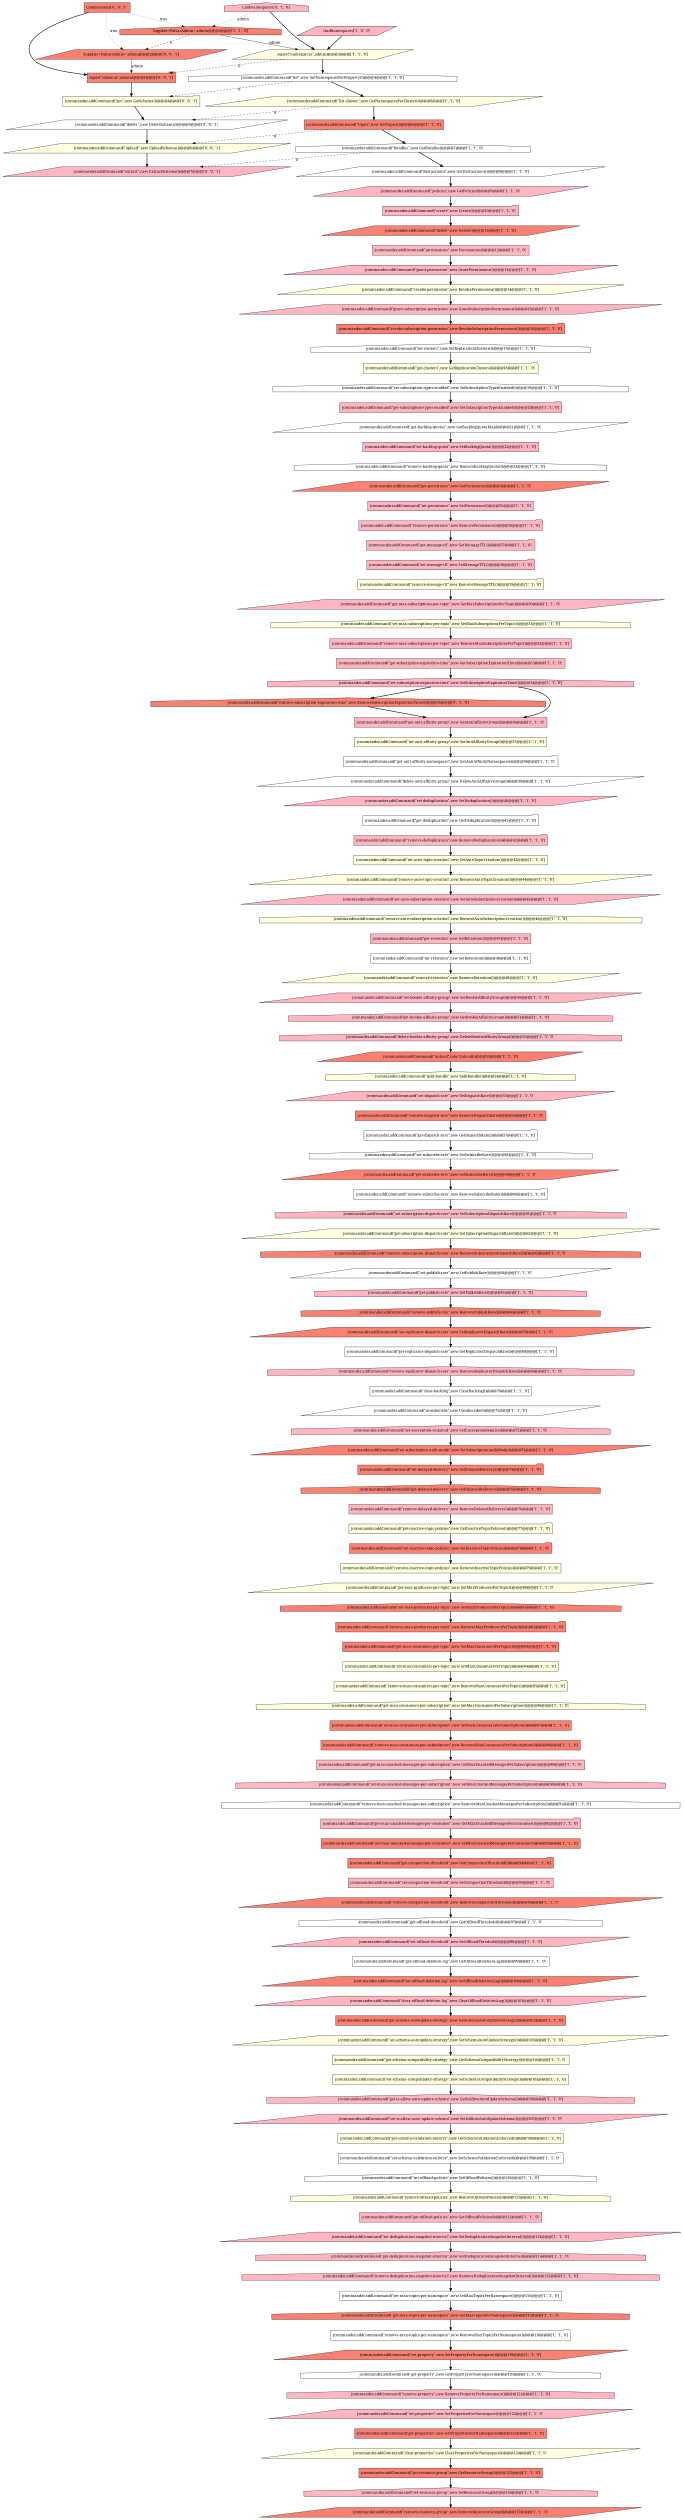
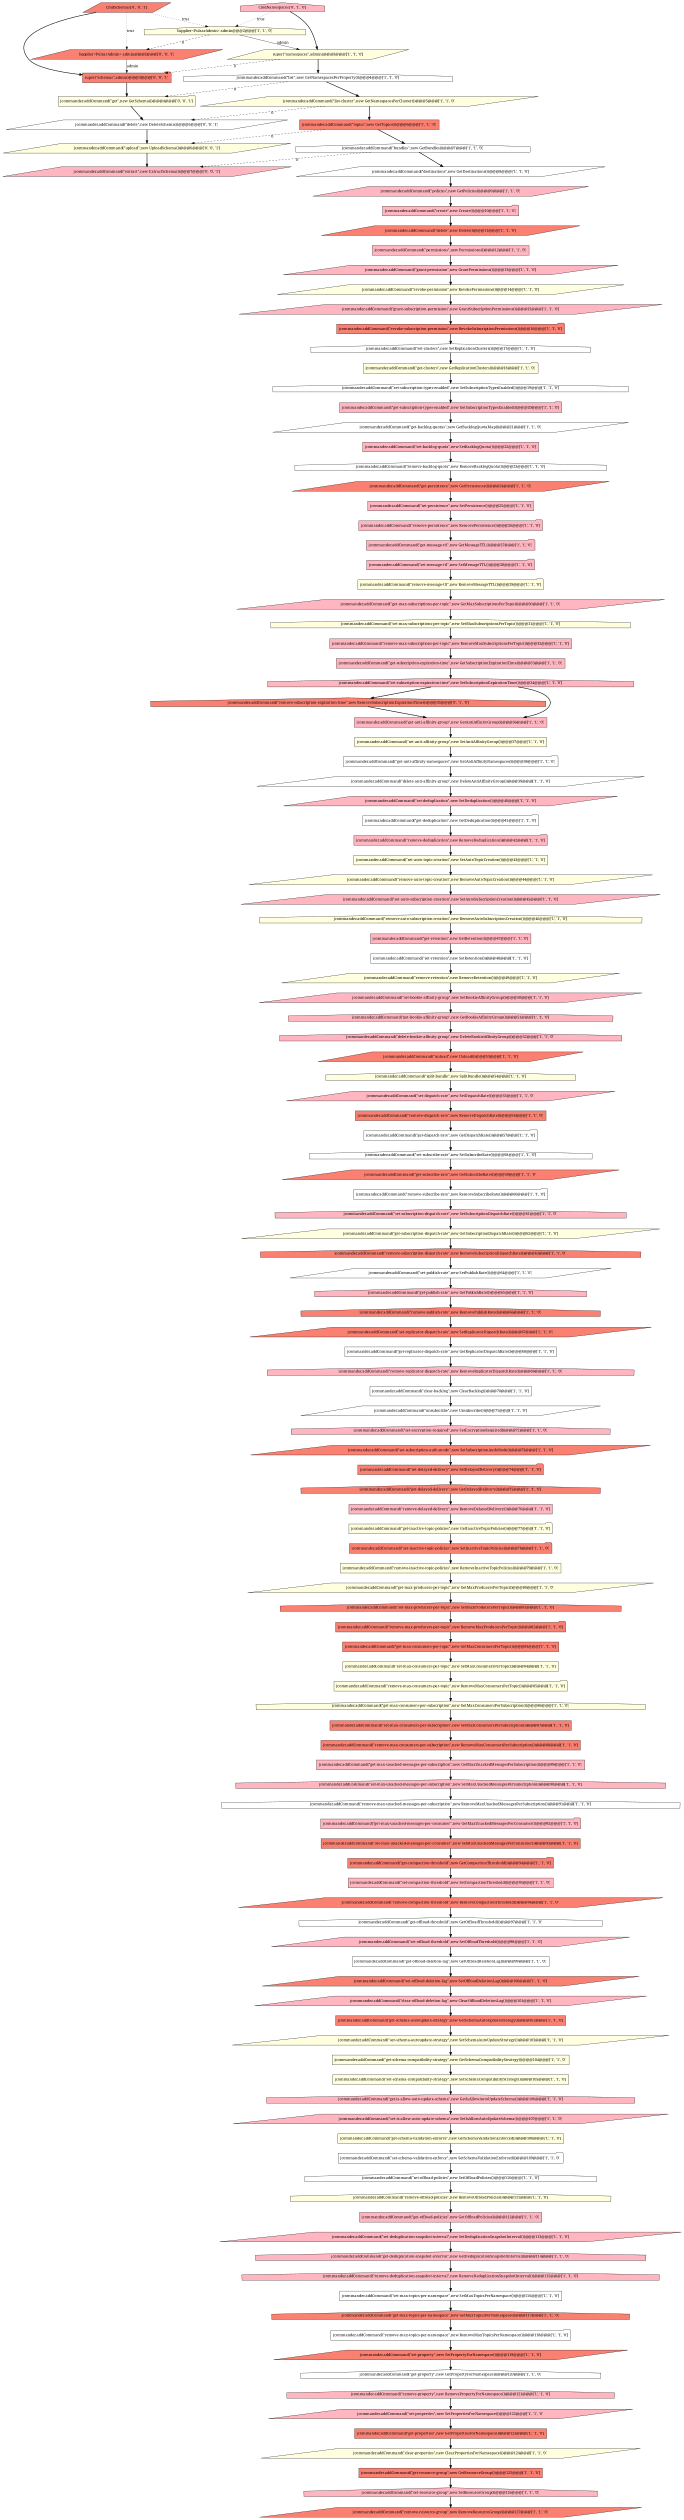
(107, 8) -> (127, 8)
(243, 19) -> (261, 19)
(201, 31) -> (225, 31)
(347, 31) -> none
